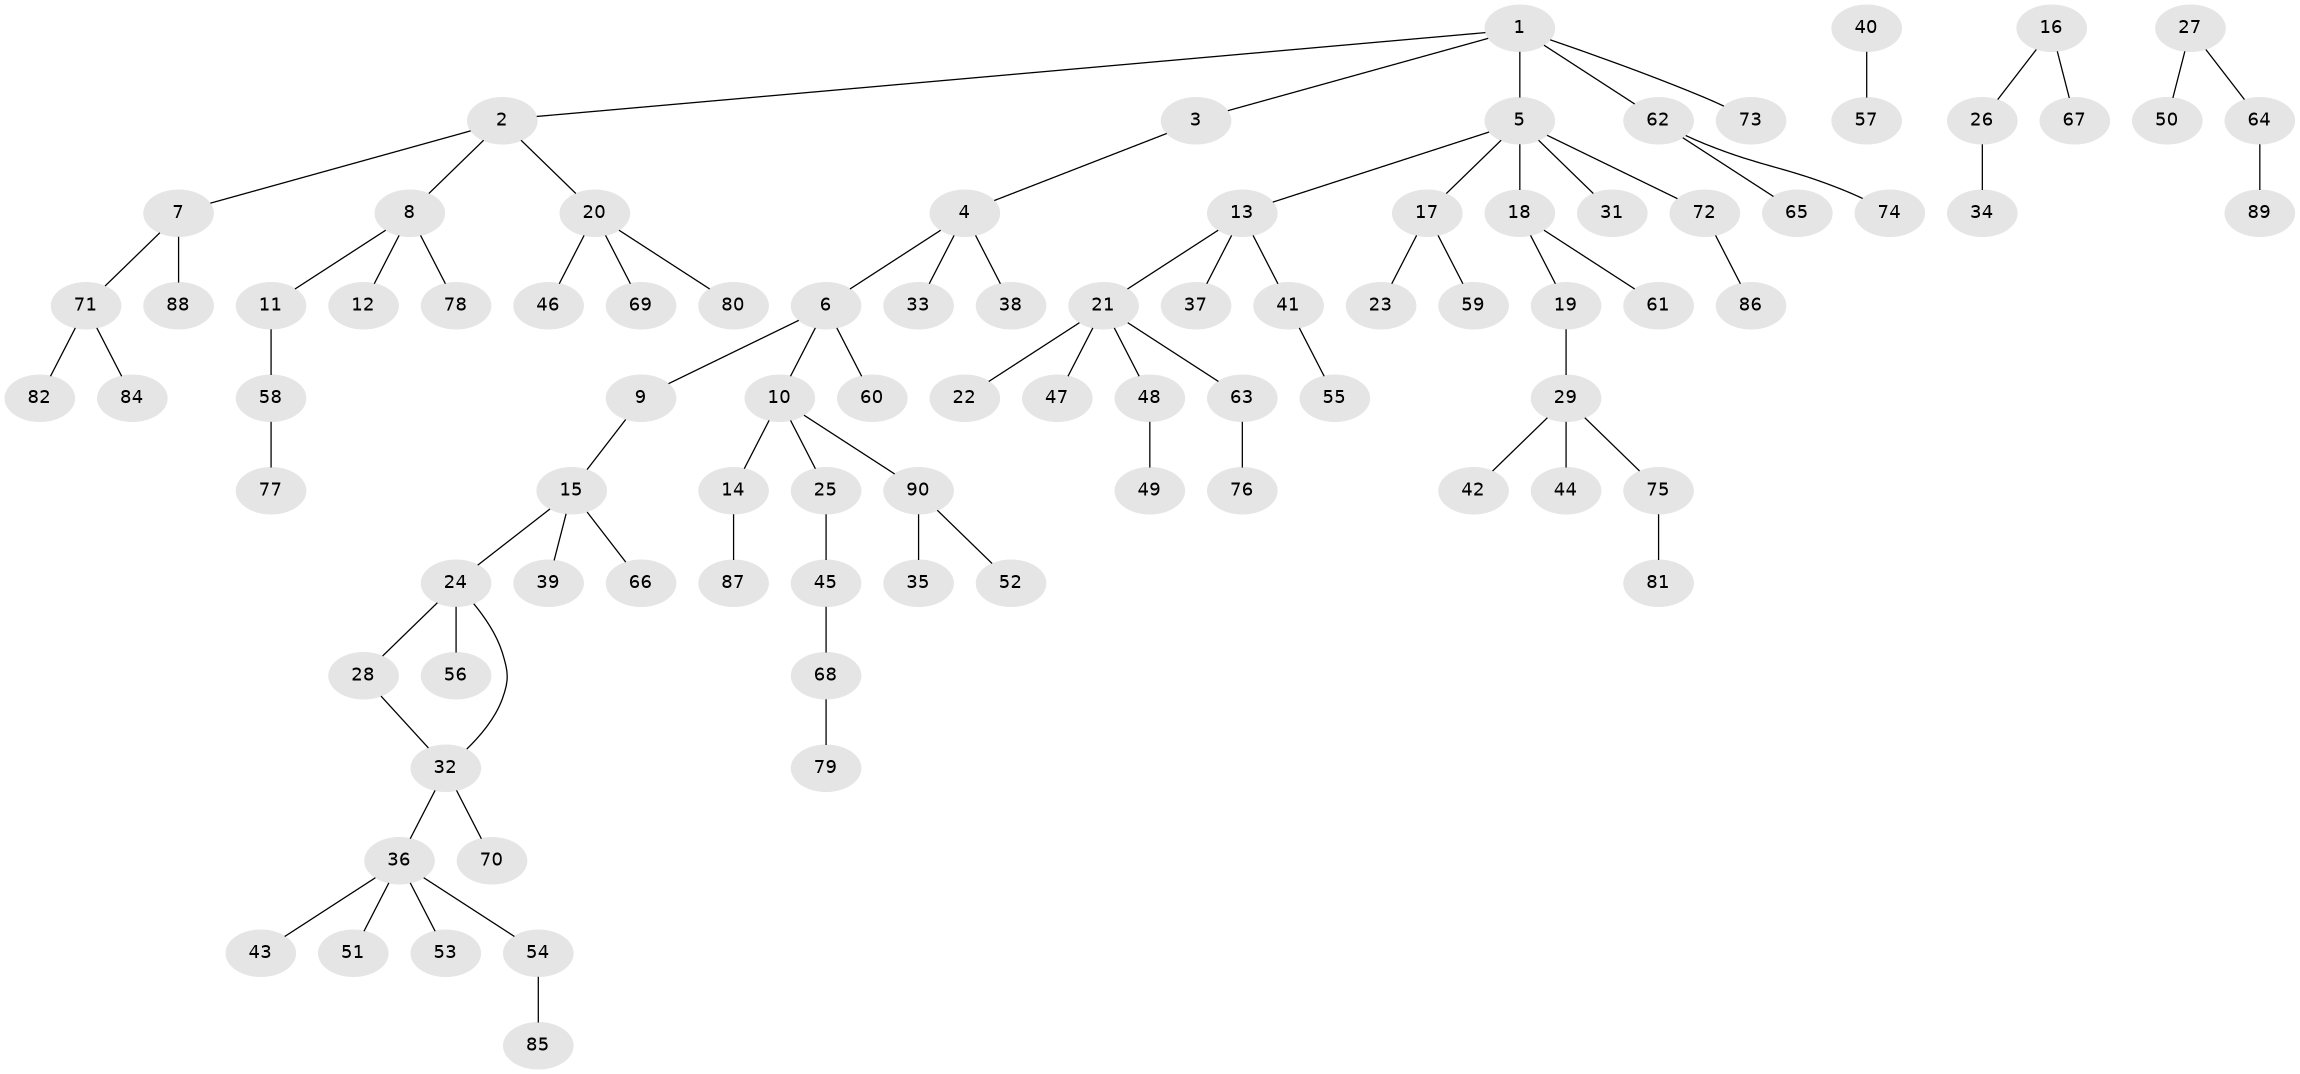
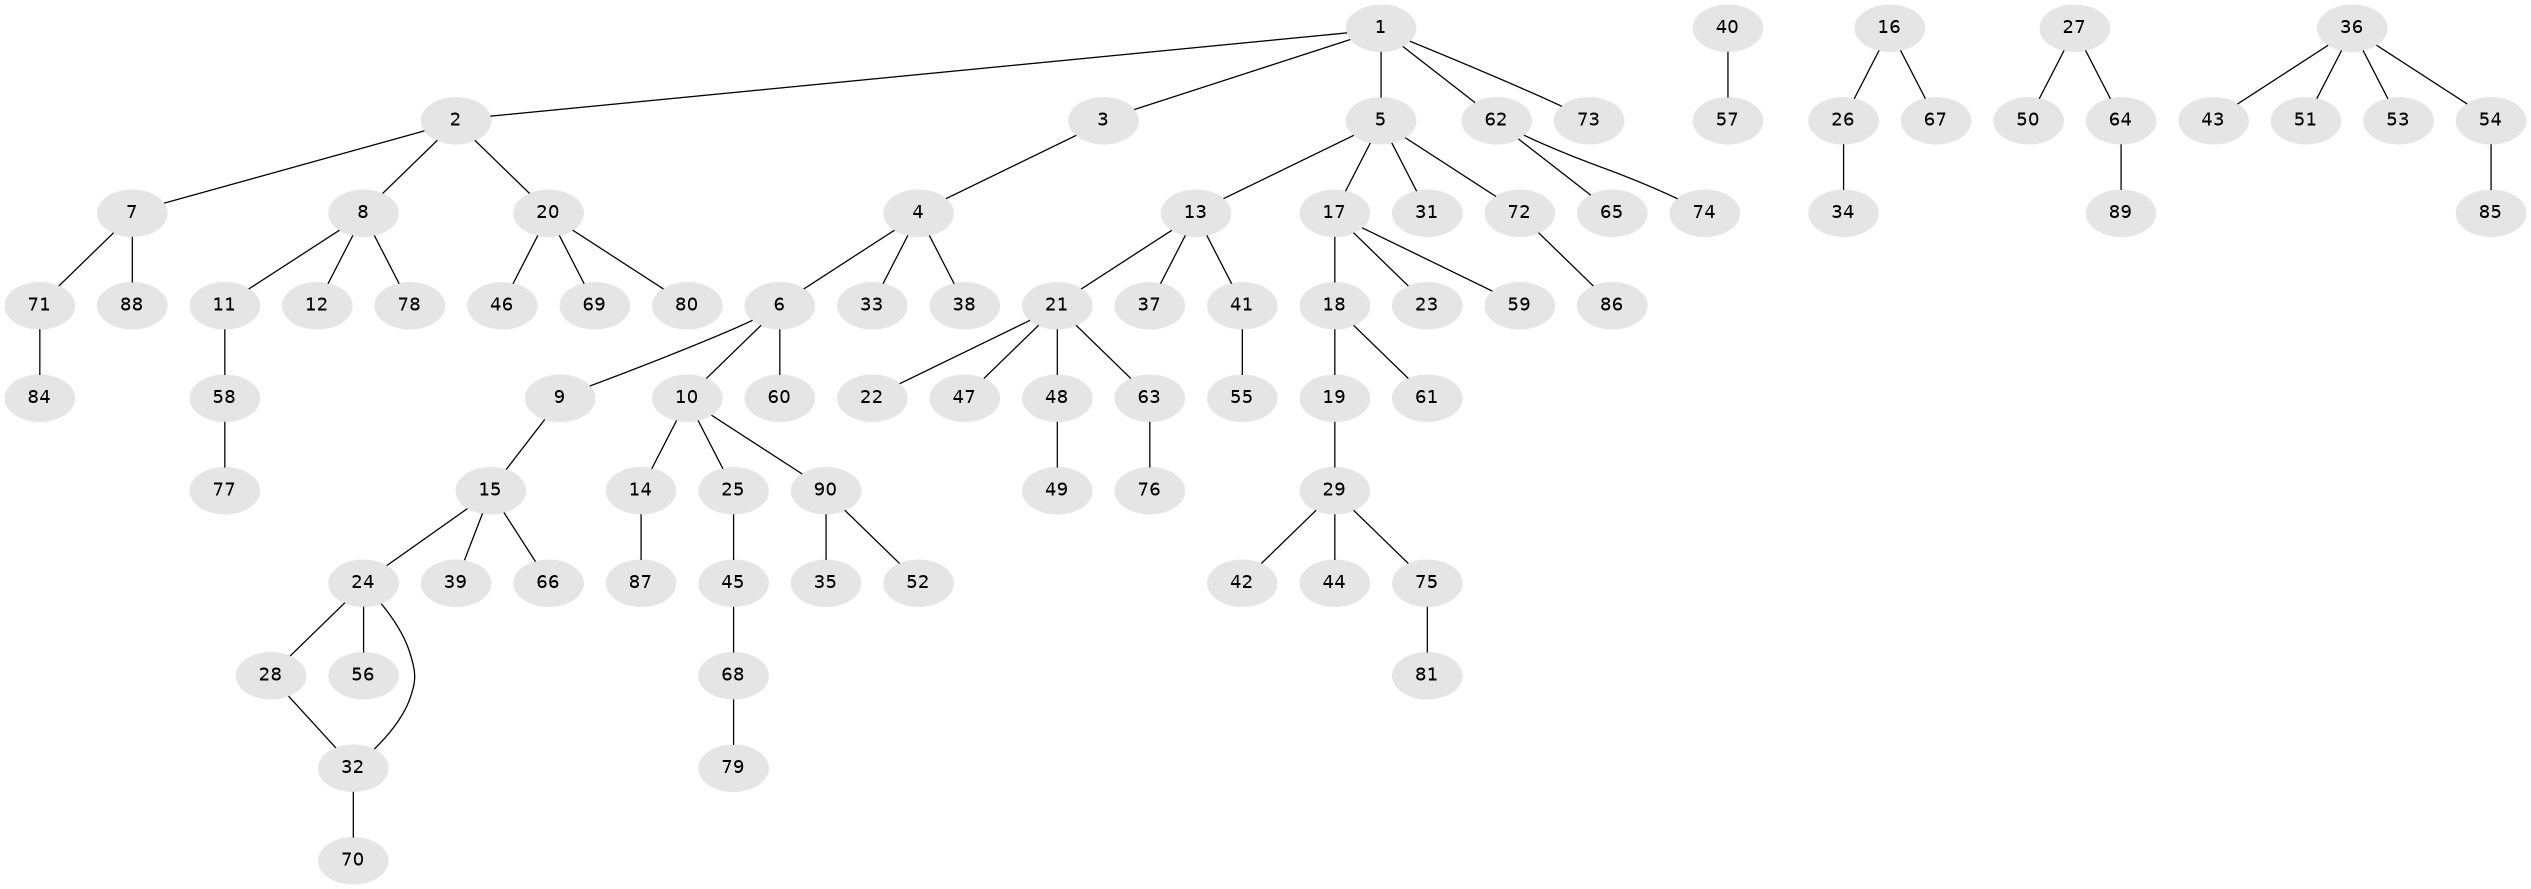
(1520, 167) -> (1335, 260)
(40, 398) -> none
(423, 815) -> none
